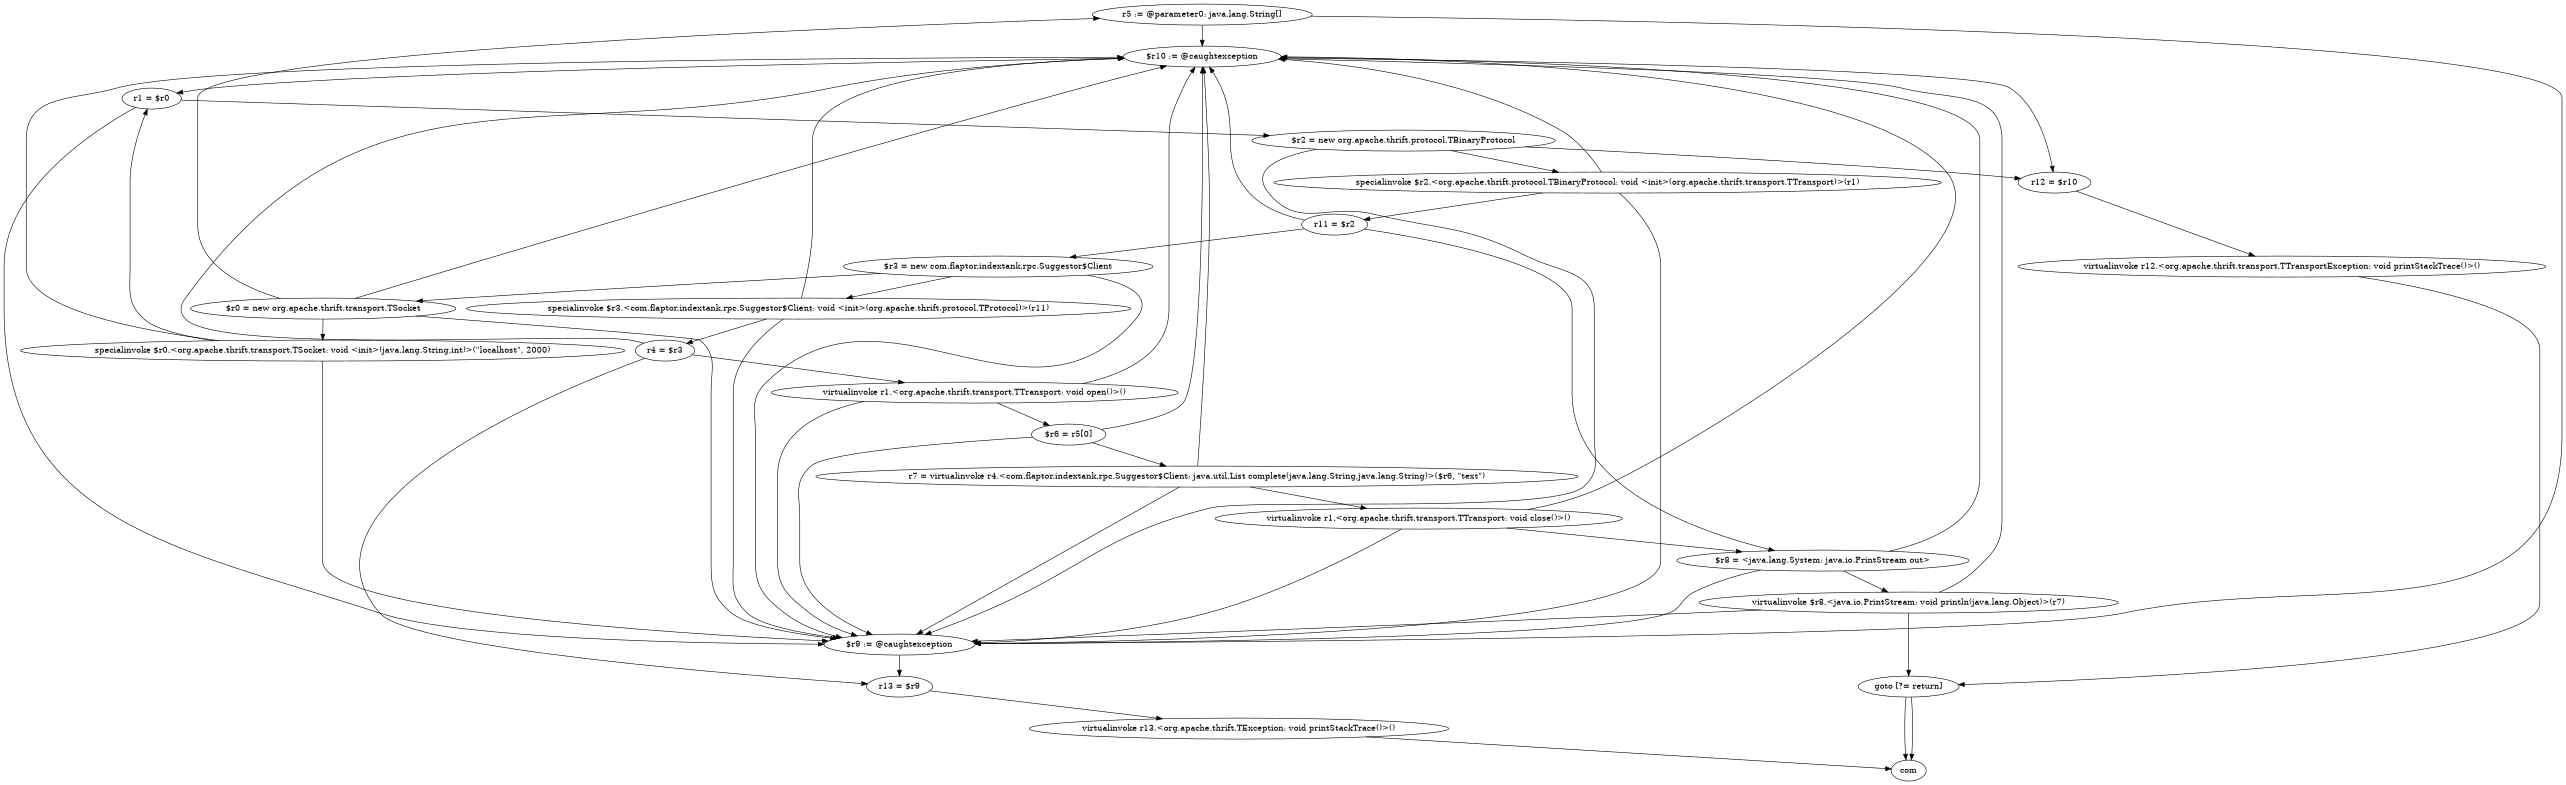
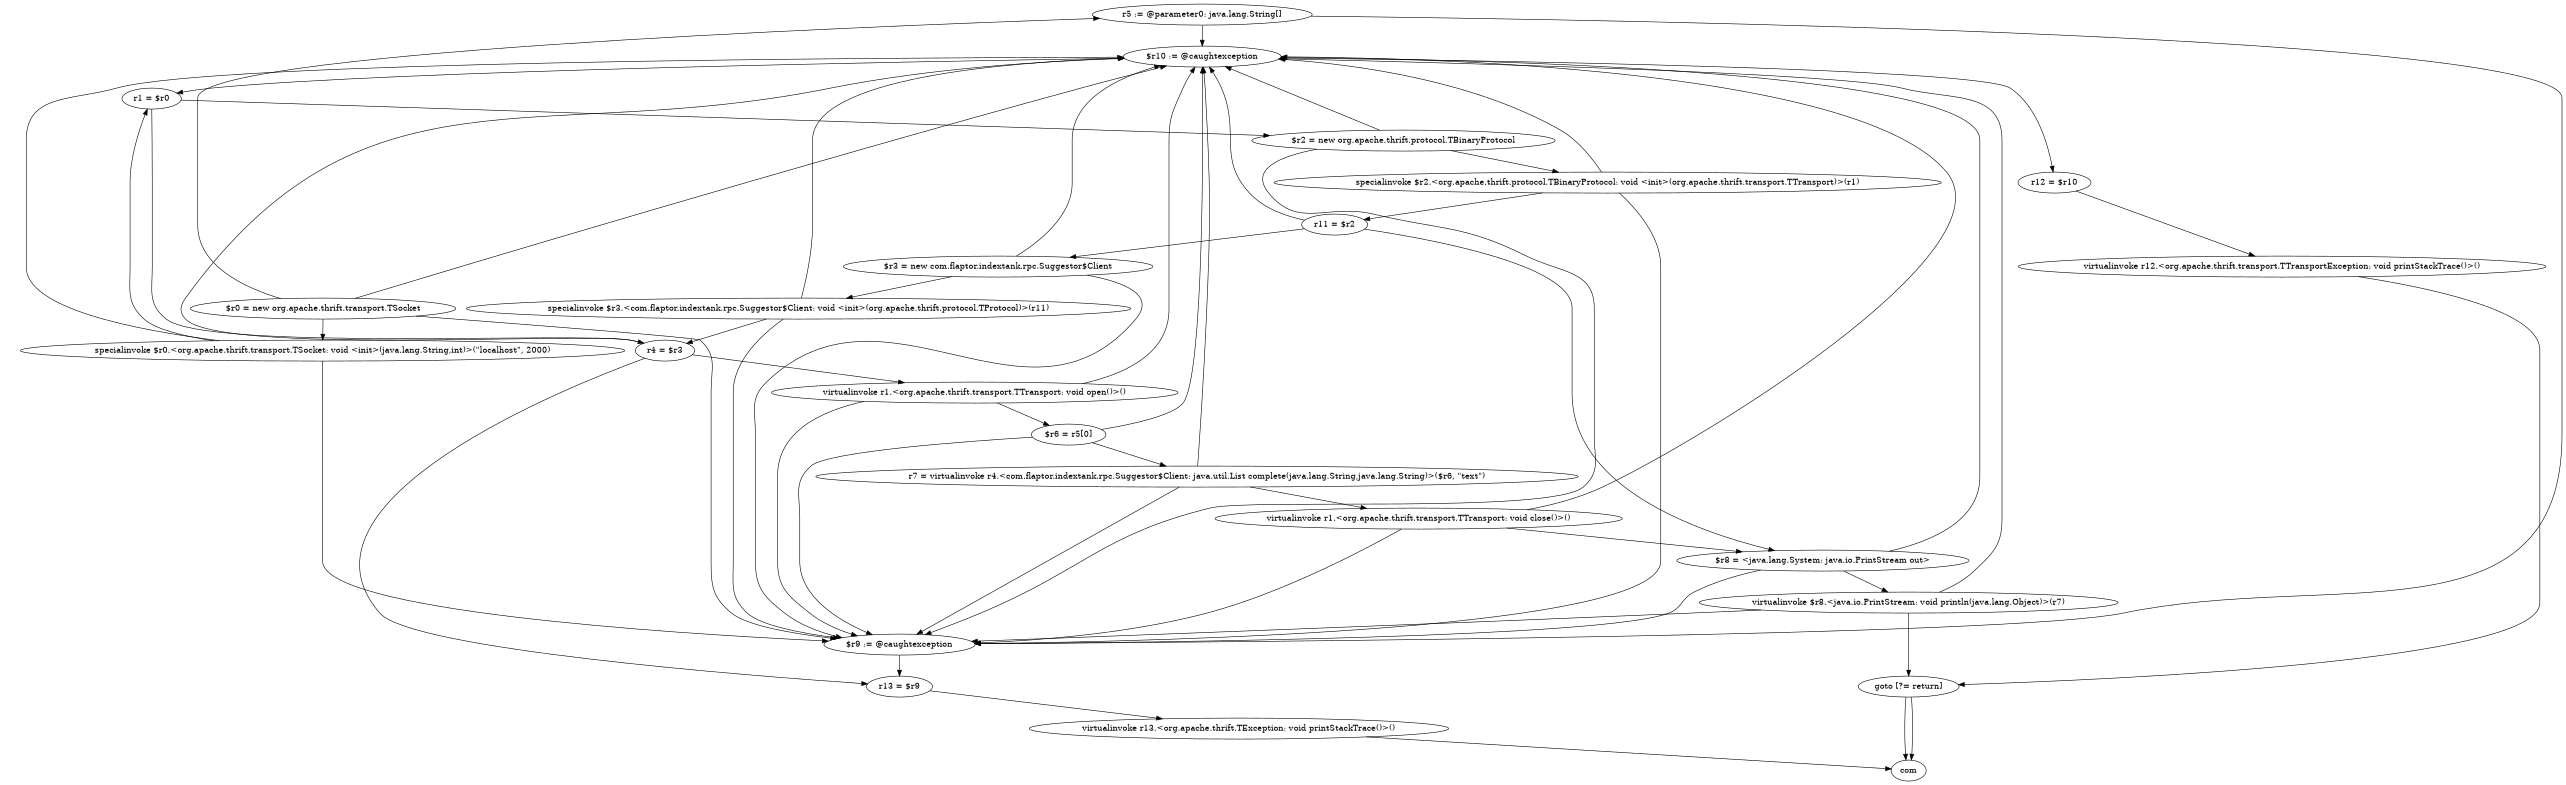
(1770, 160) -> (1305, 100)
(652, 286) -> (1072, 150)
(214, 560) -> (191, 327)
